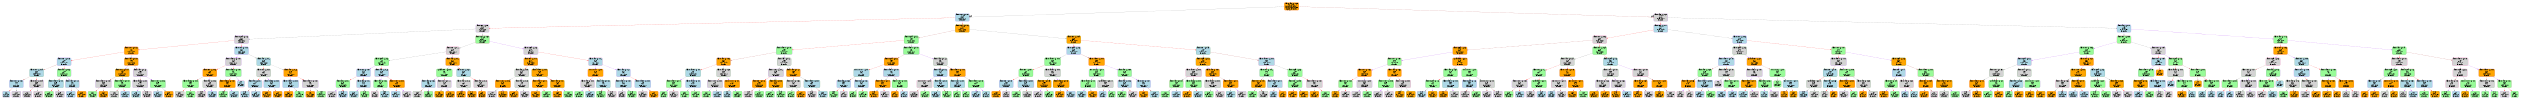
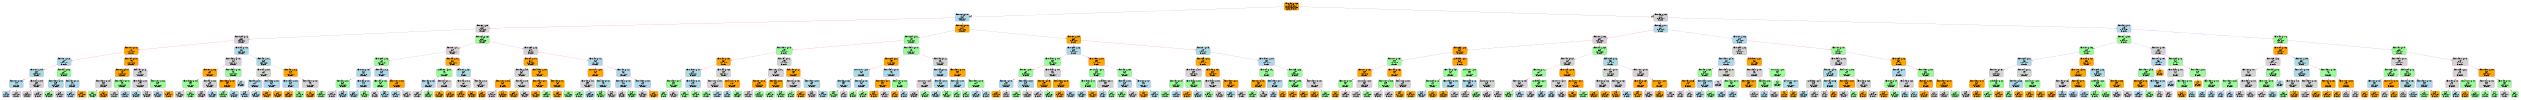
(1743, 94) -> none
